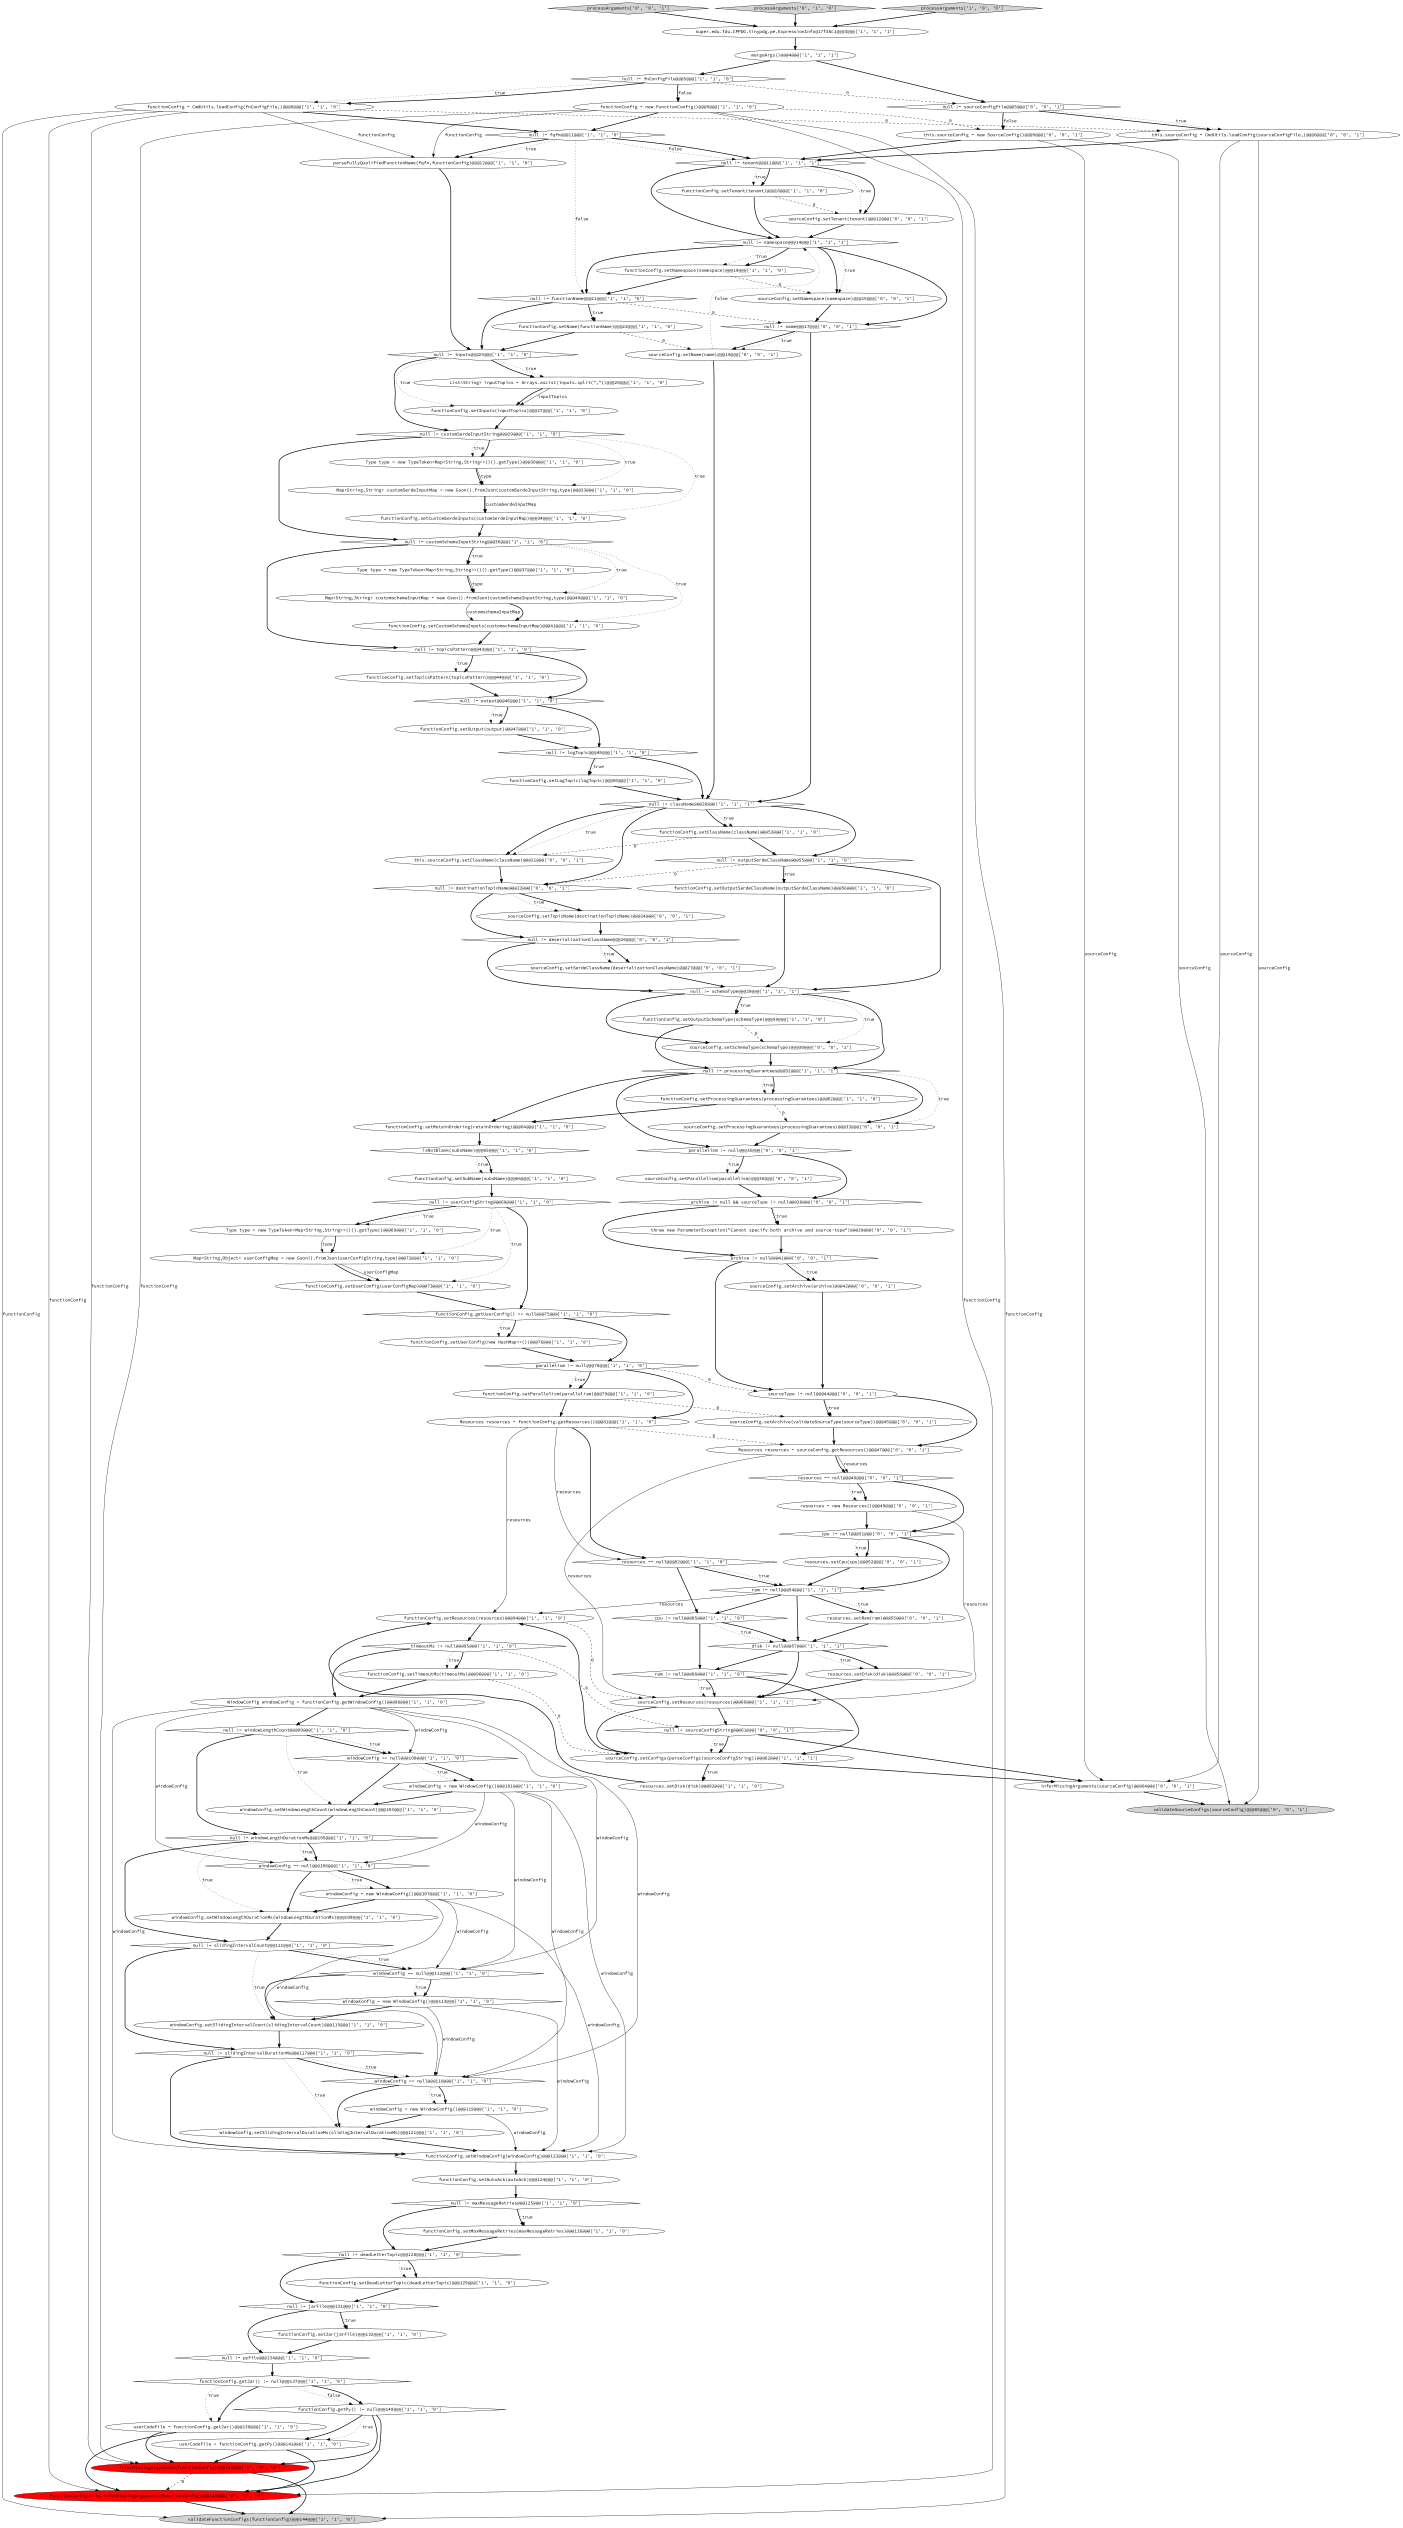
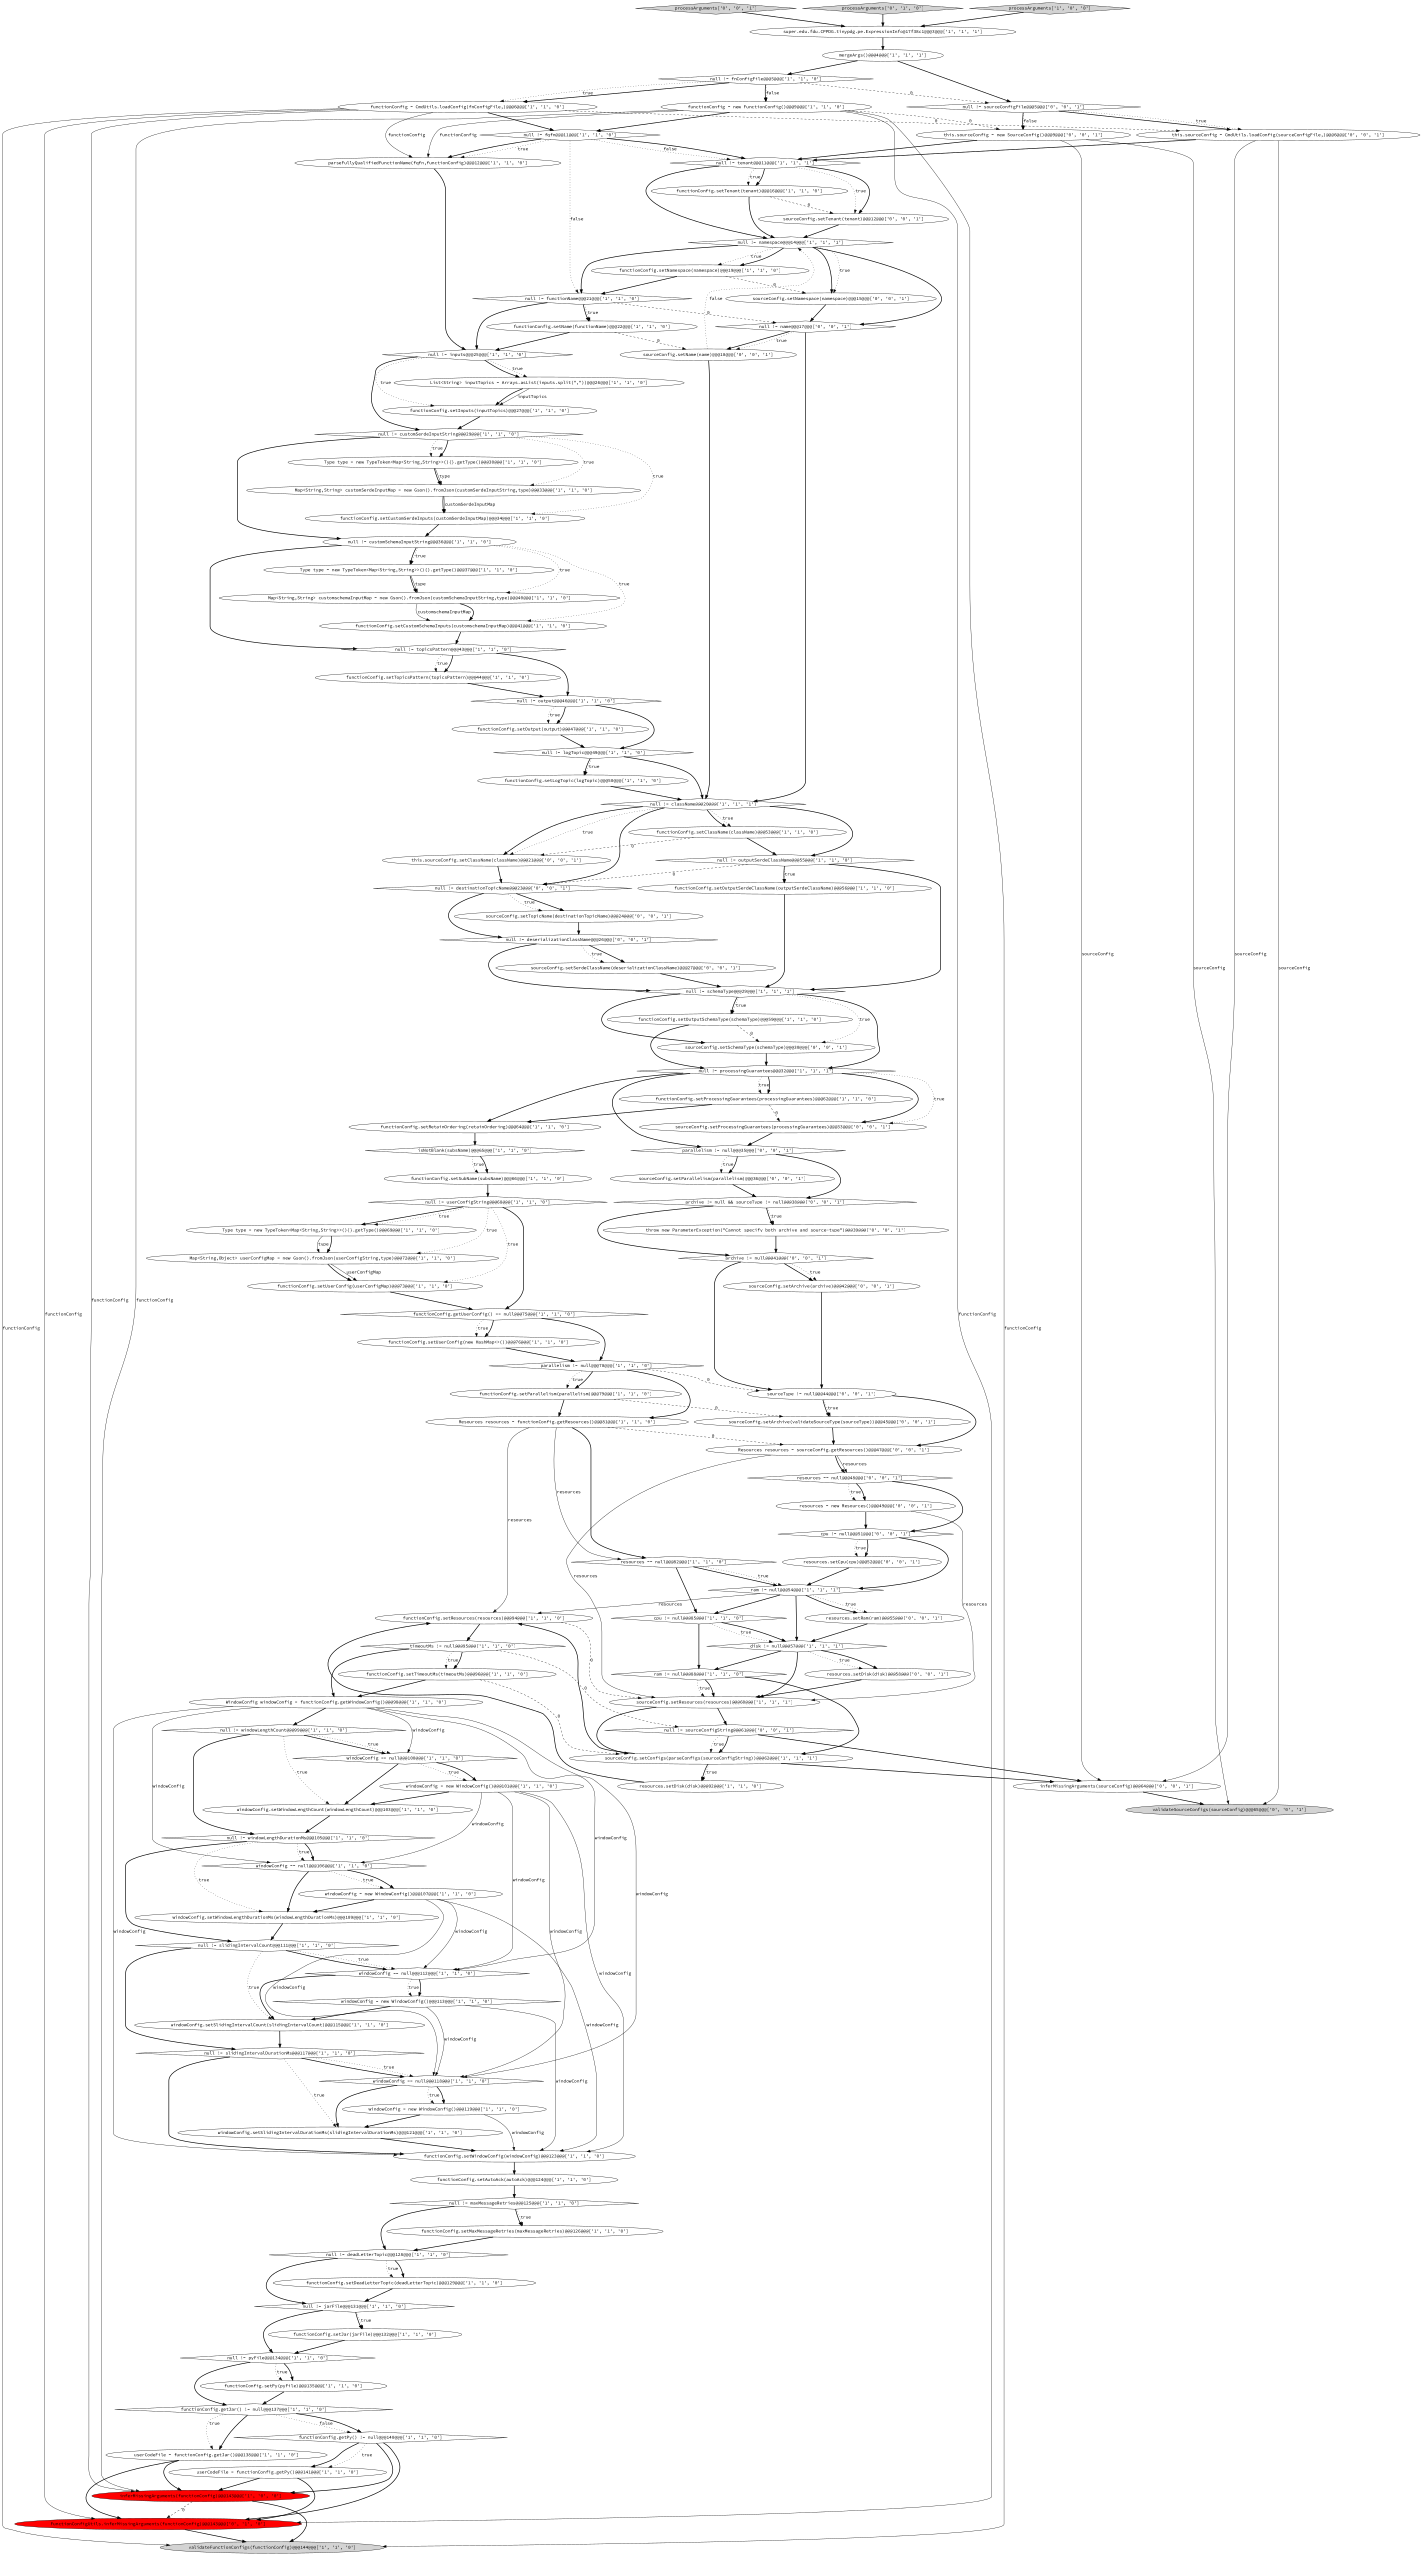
(477, 542) -> (420, 542)
none -> (294, 2386)
